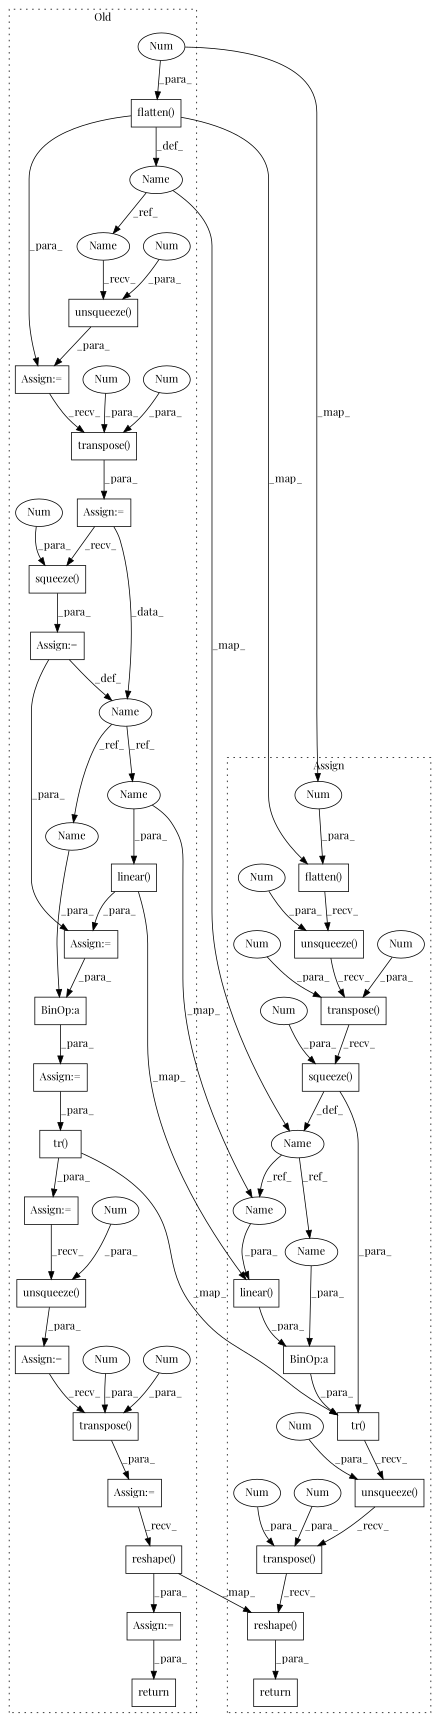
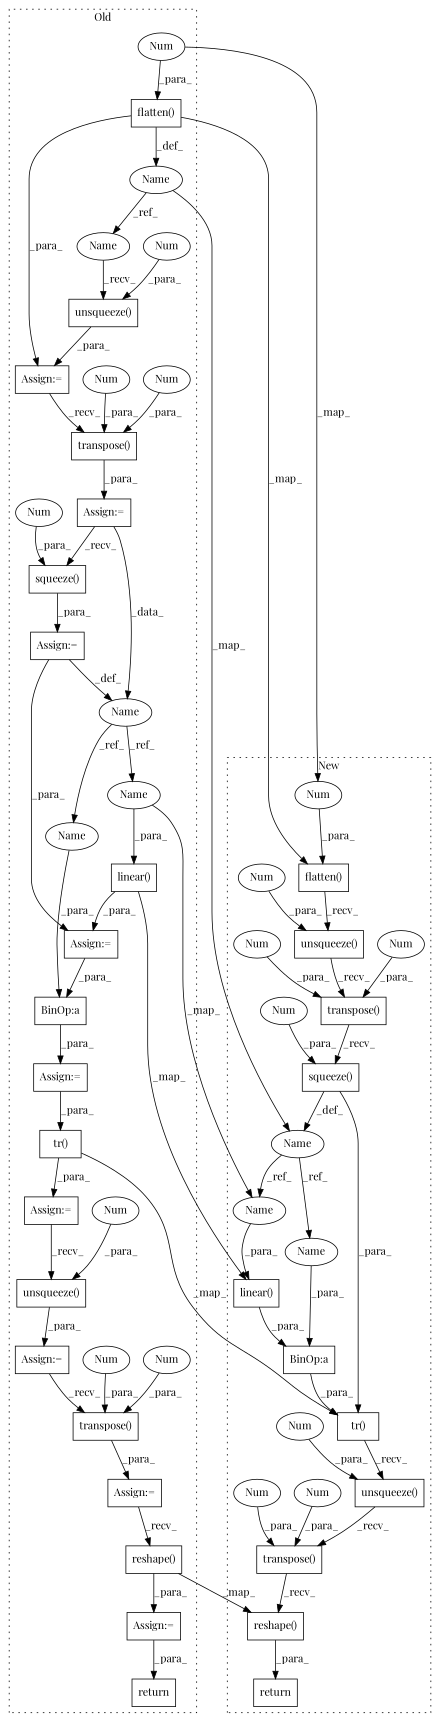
(329, 766) -> (329, 766)
